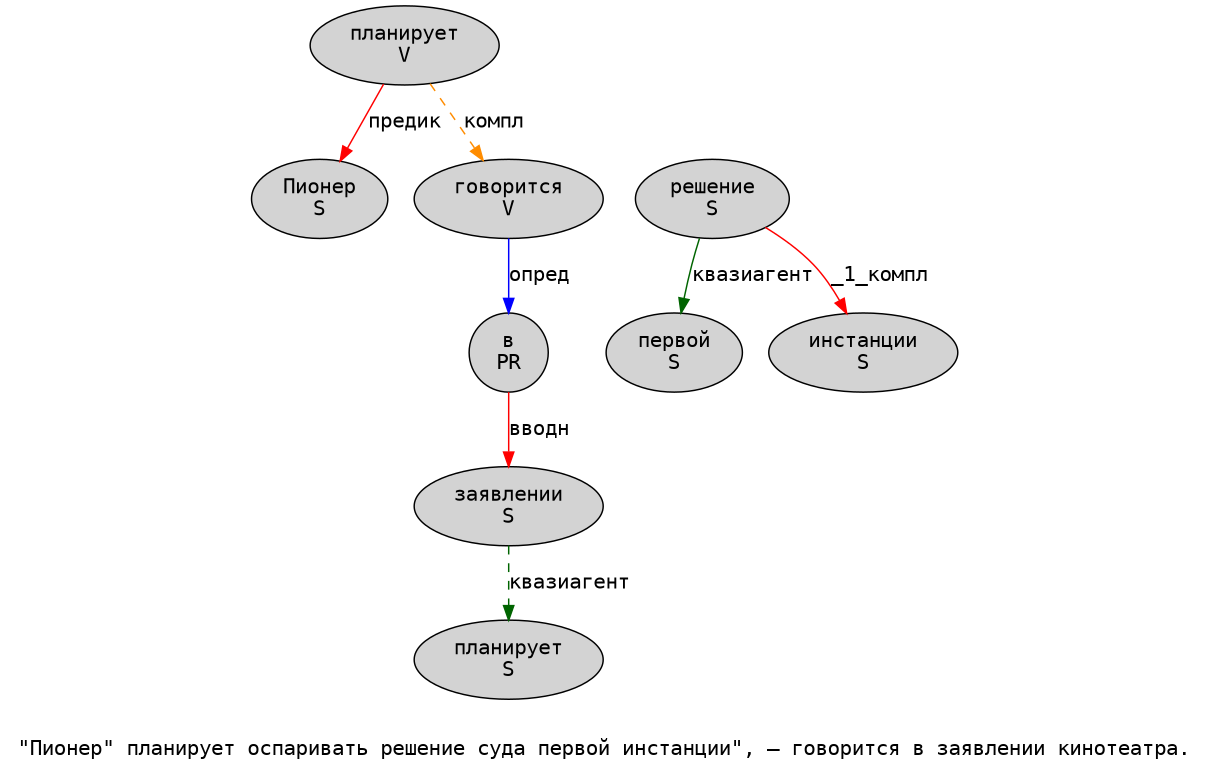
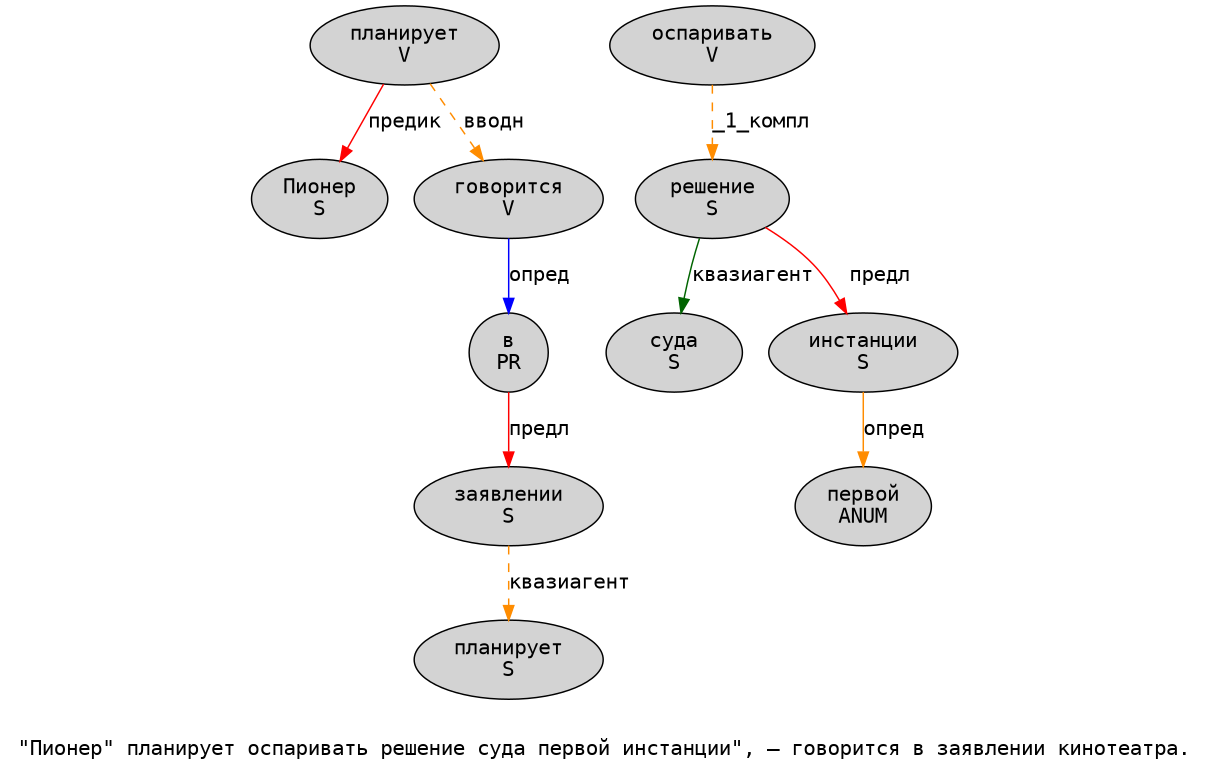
none -> (712, 45)
(494, 122) -> (494, 122)
(880, 276) -> (880, 276)
(674, 353) -> (674, 353)
(539, 429) -> (539, 429)
none -> (863, 506)
(509, 575) -> (509, 575)
